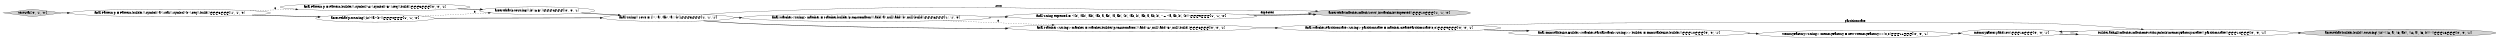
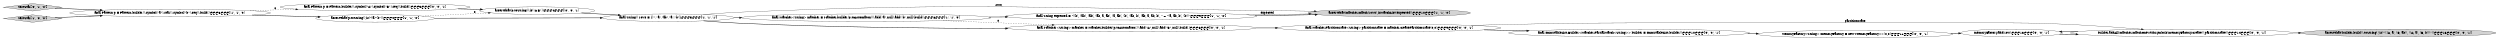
none -> (33, 19)
